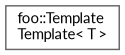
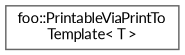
(63, 28) -> (92, 28)
